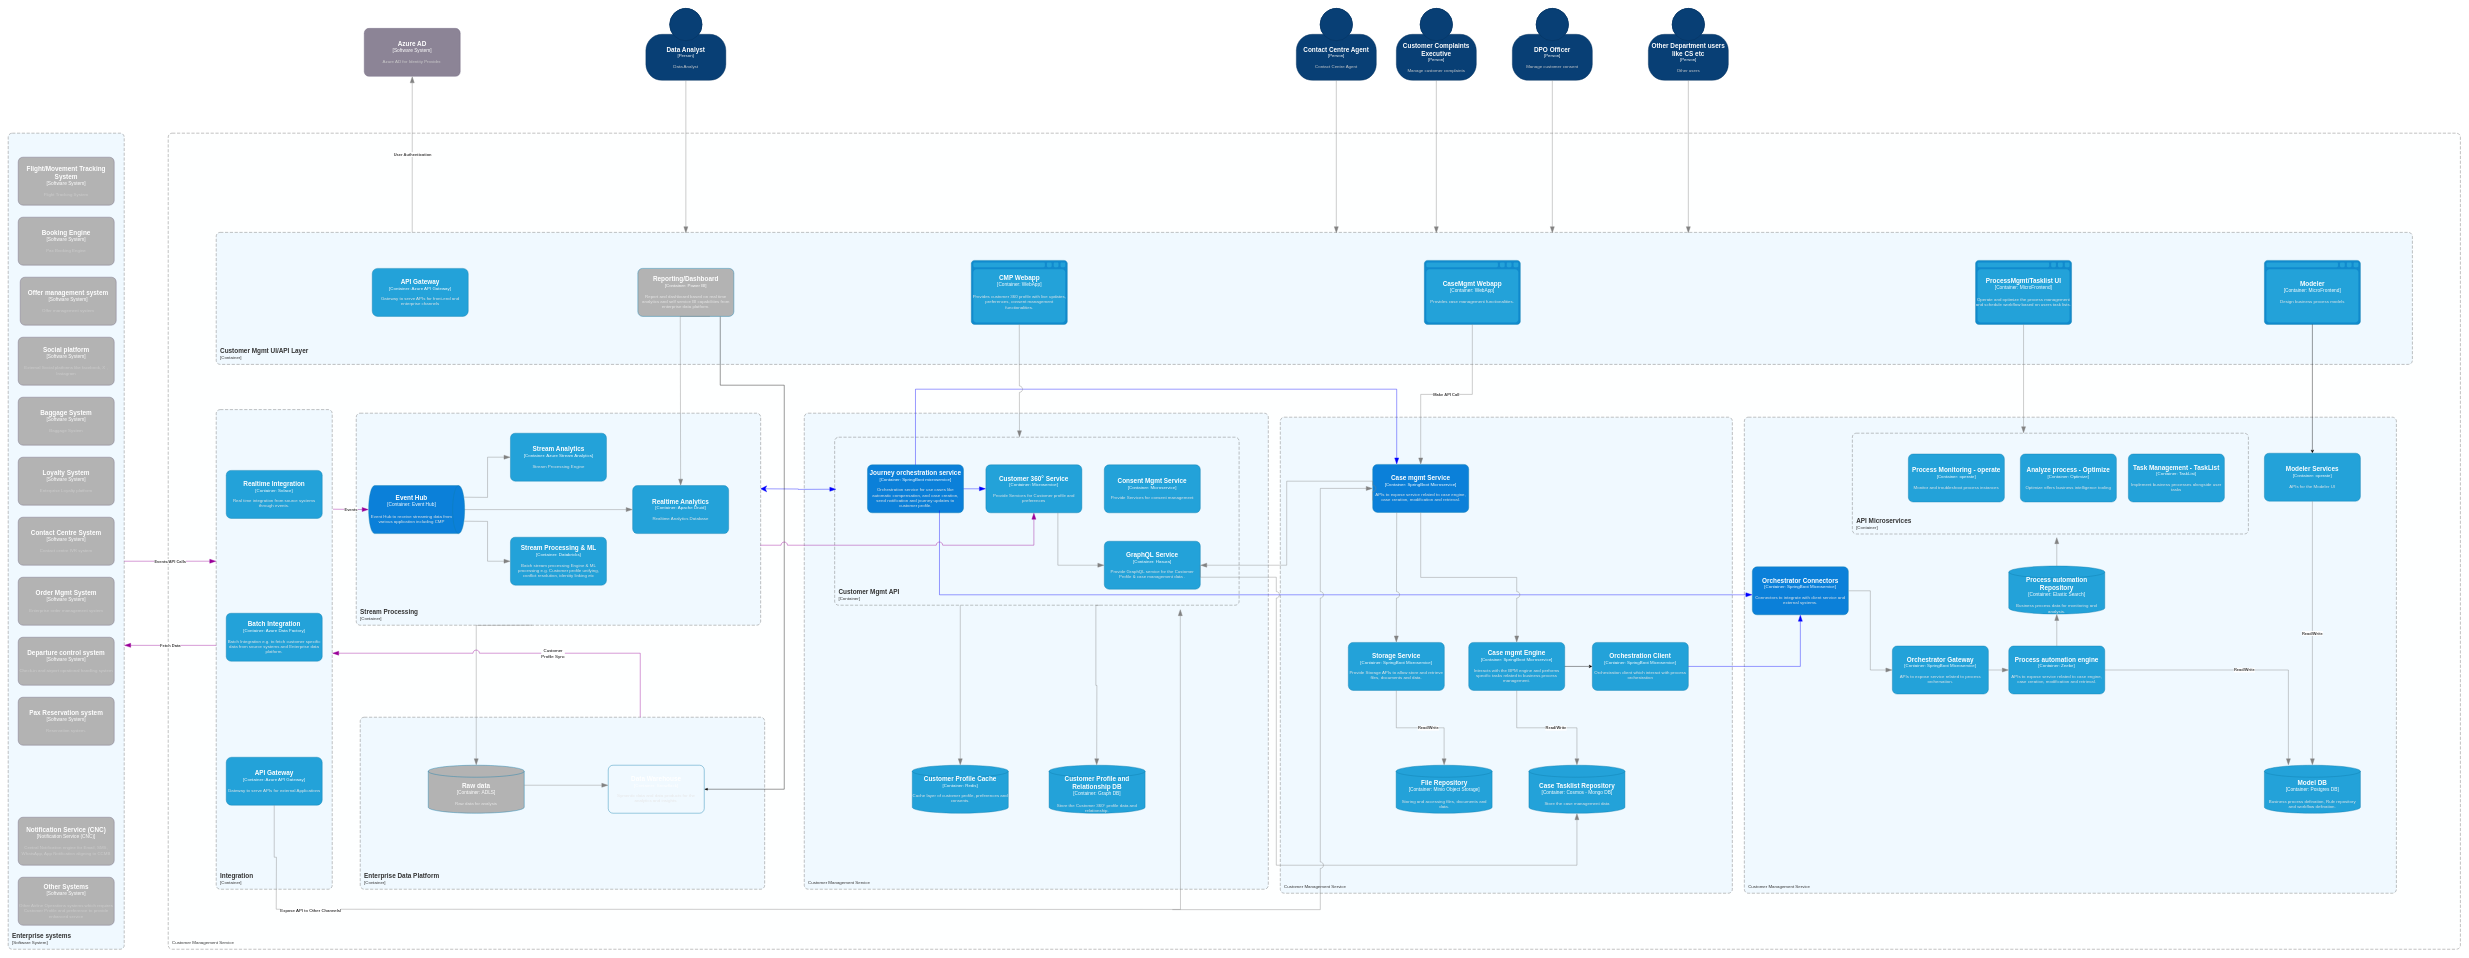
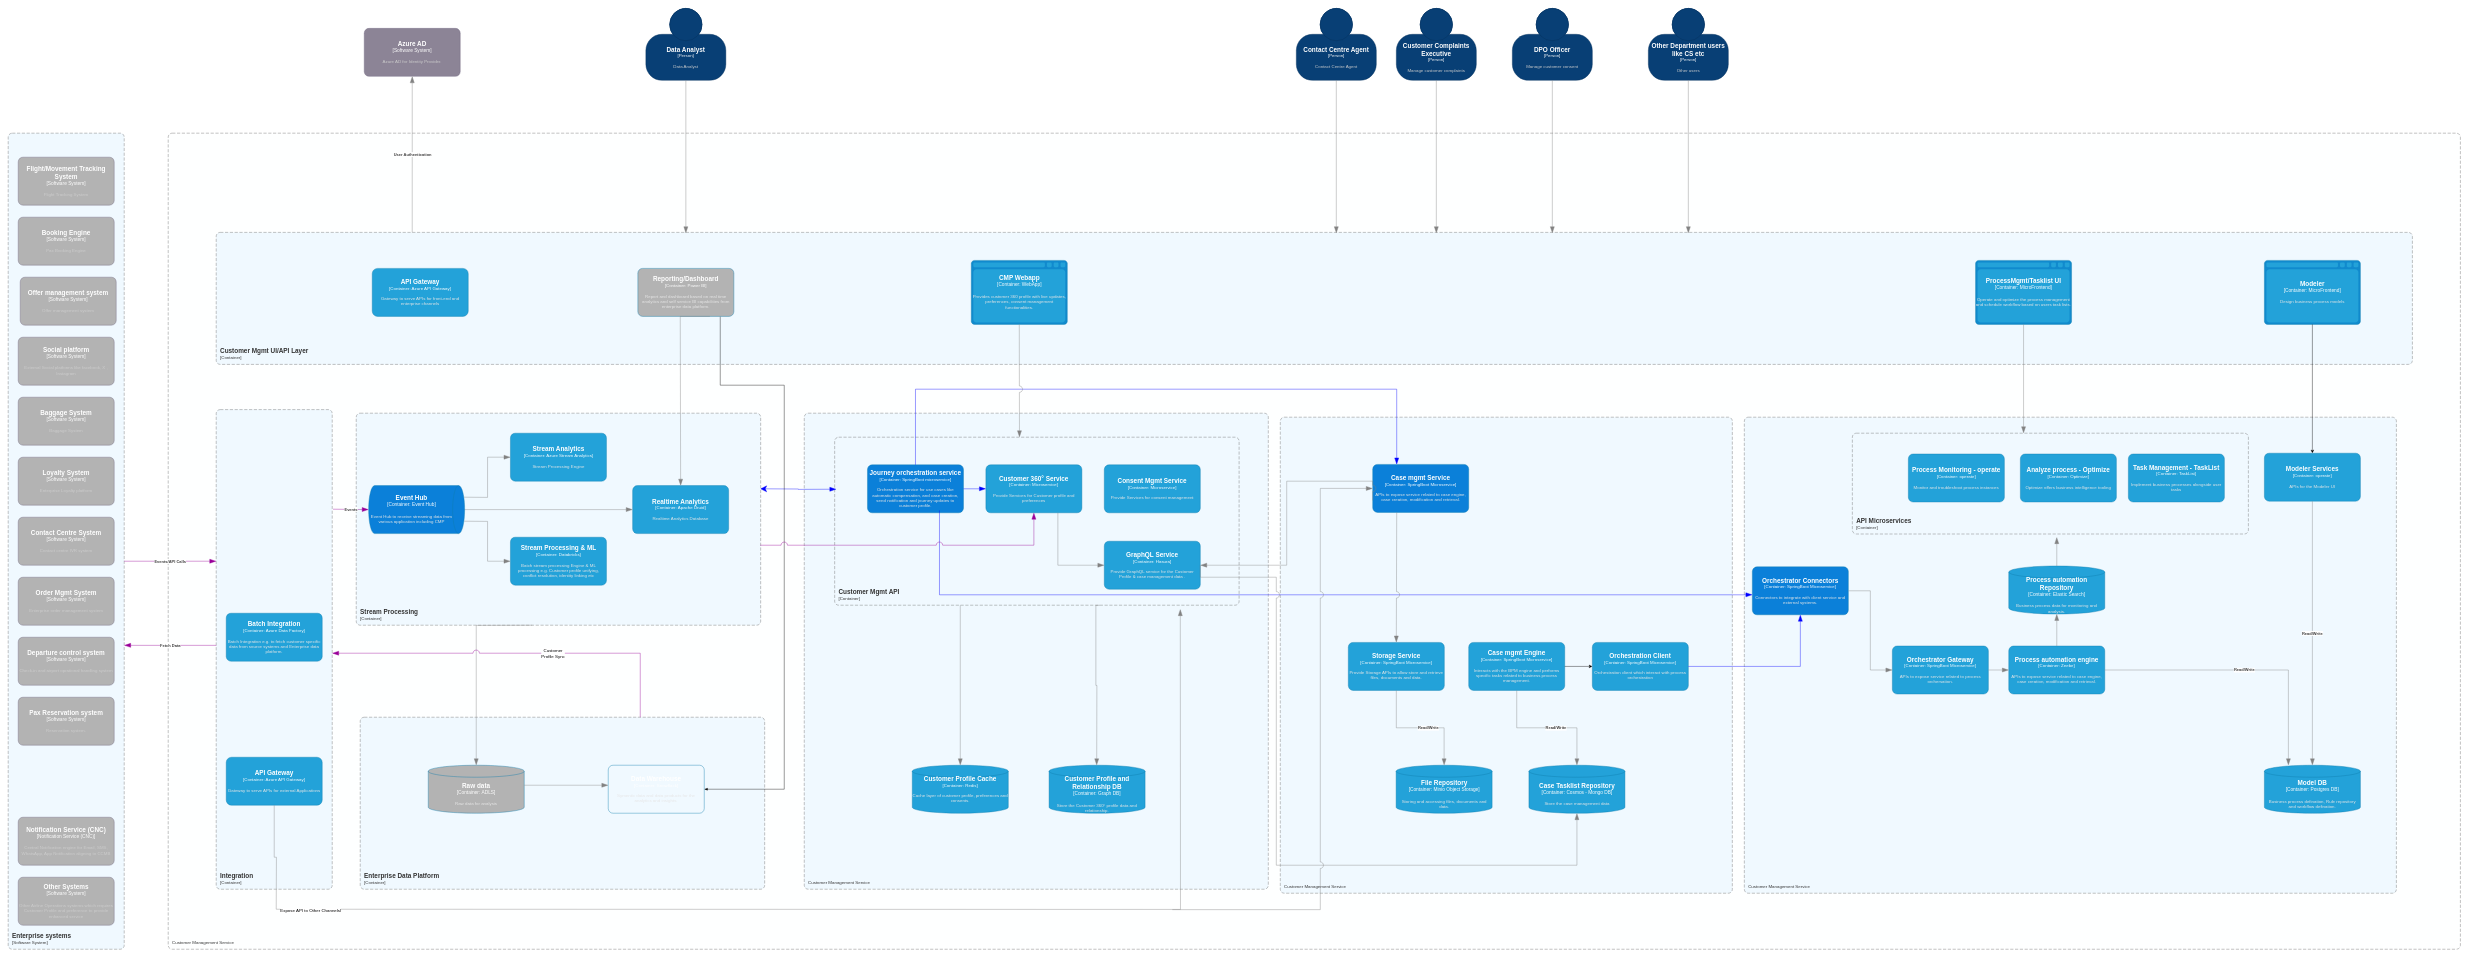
(1472, 292) -> none
(1446, 394) -> none
(274, 494) -> none
(1517, 635) -> none
